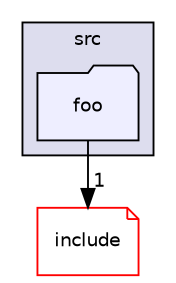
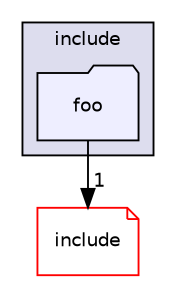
(88, 40) -> (88, 40)
